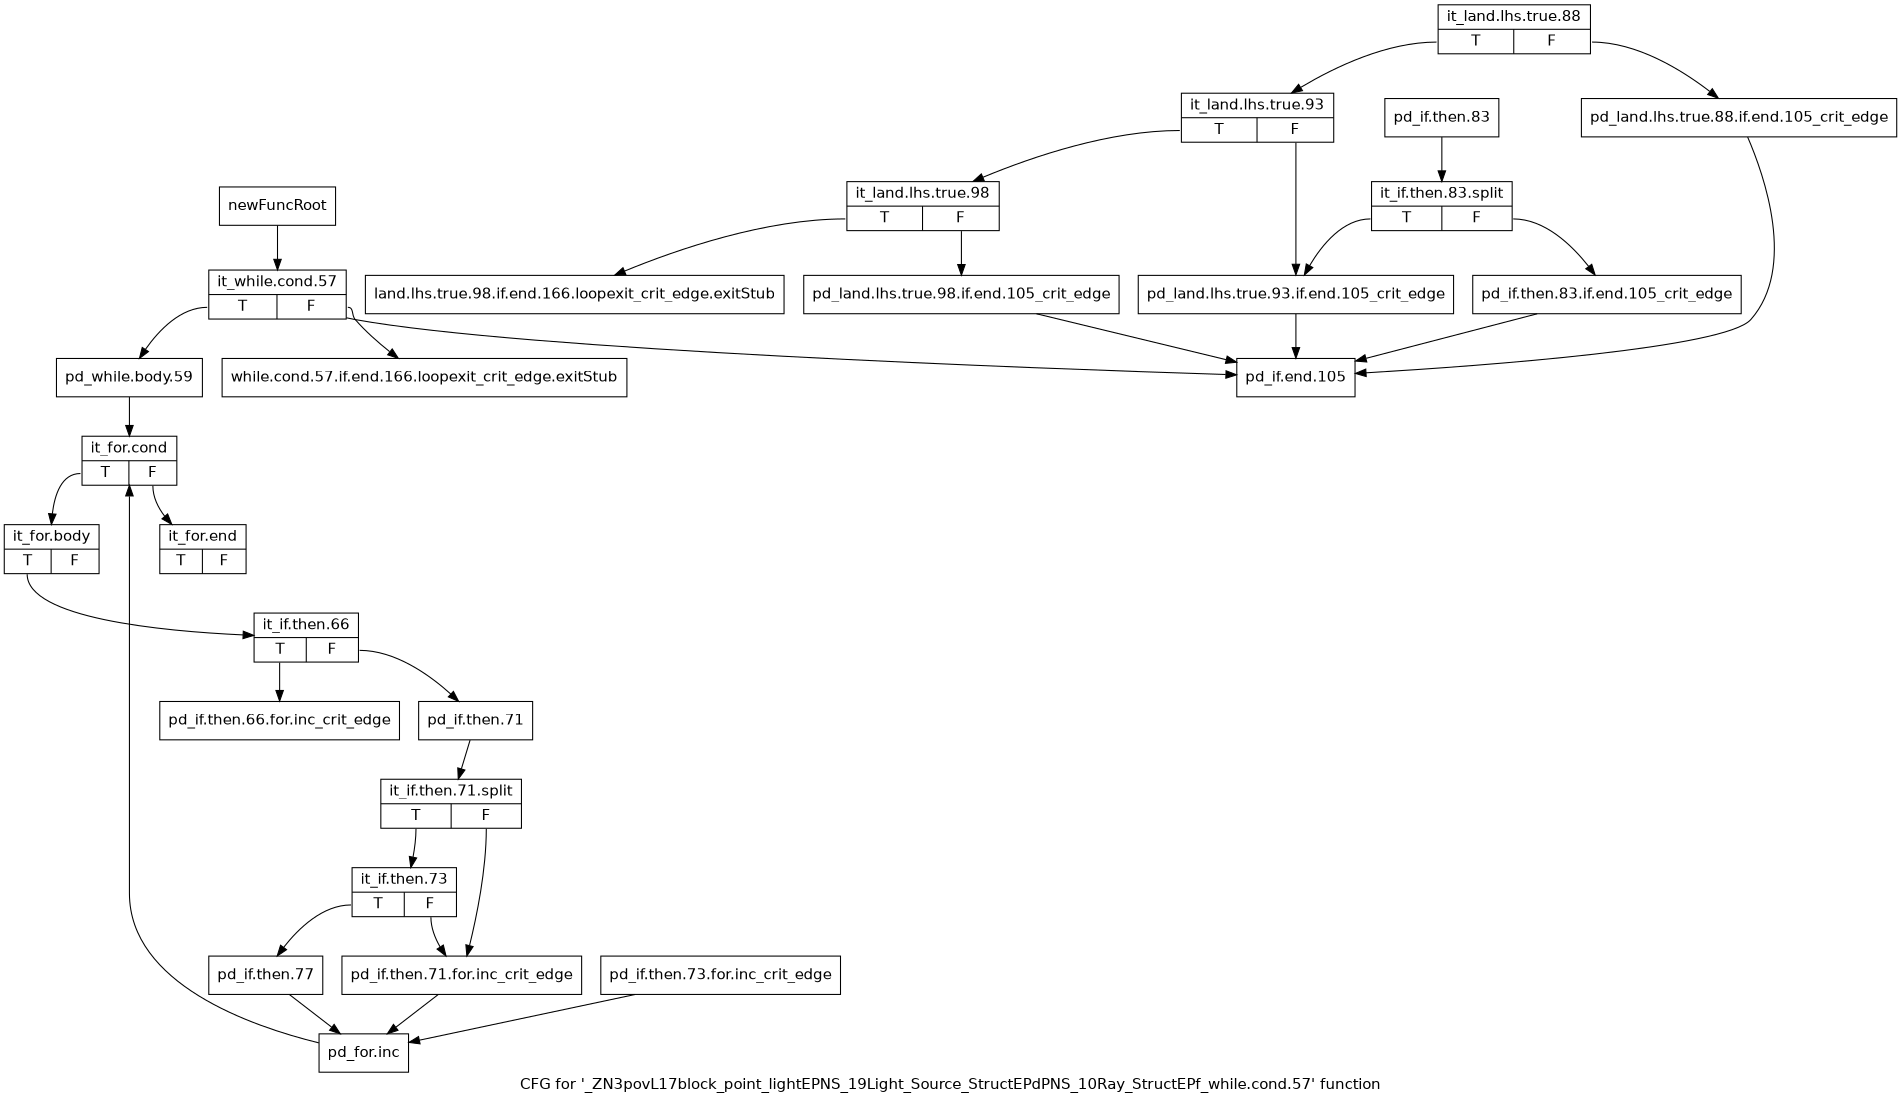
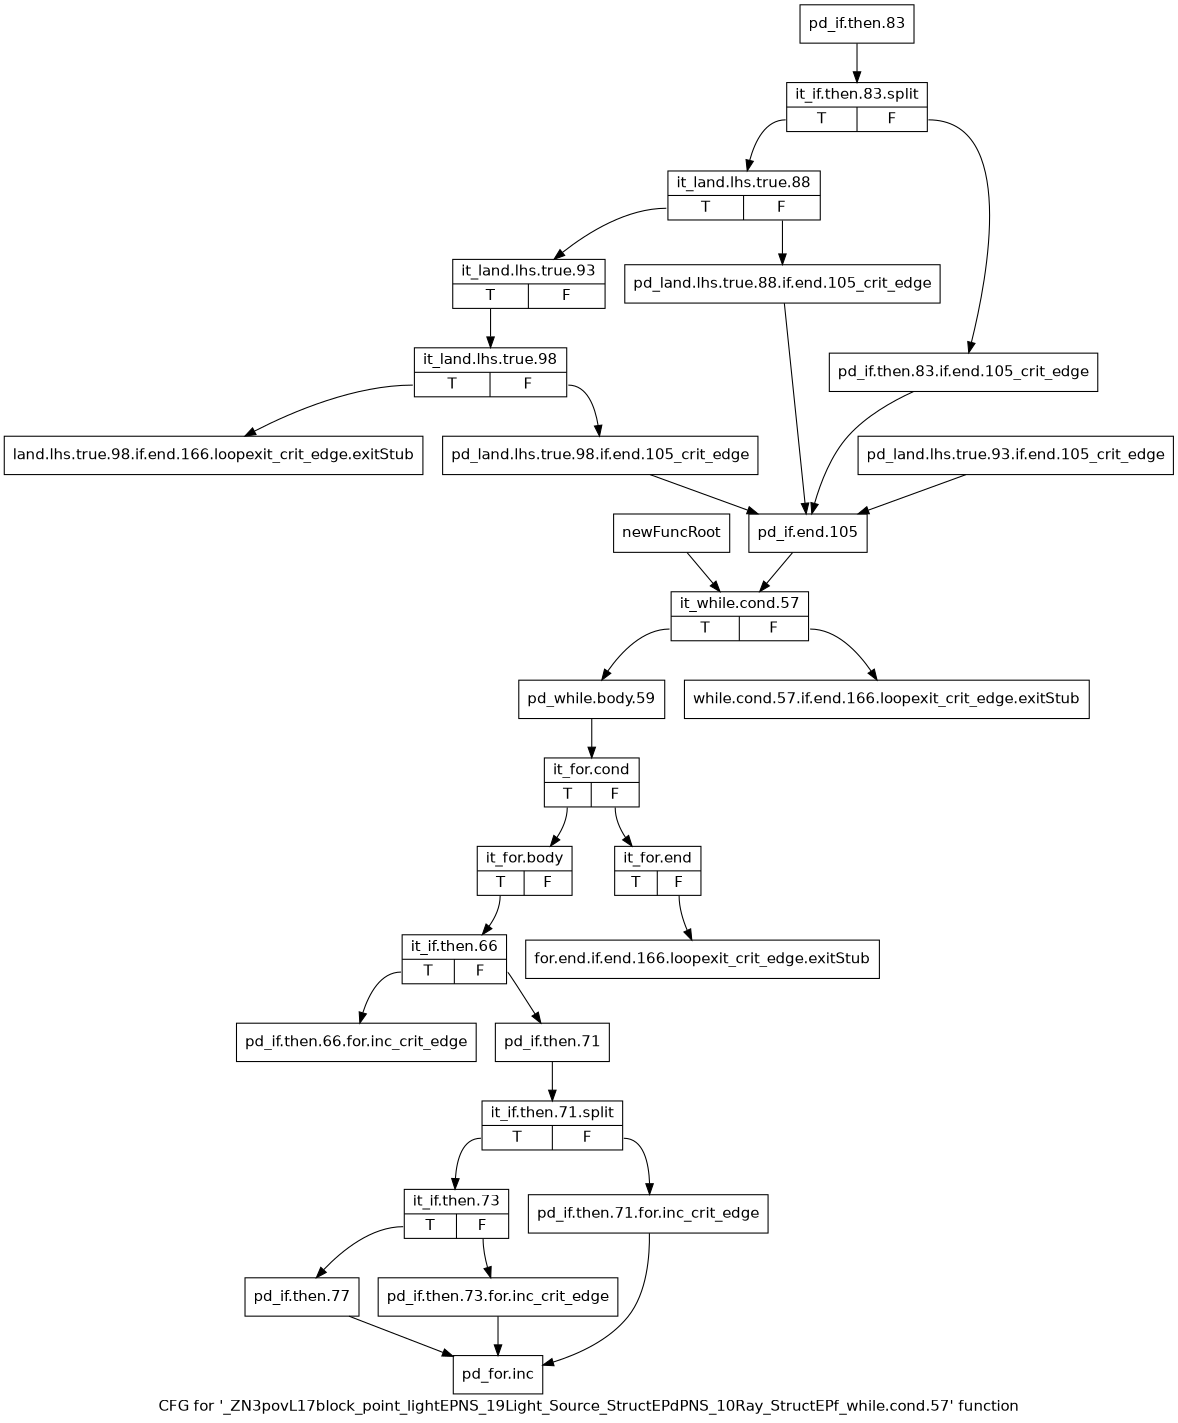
(1296, 203) -> none
(1334, 234) -> (761, 134)
(785, 356) -> (780, 568)
(129, 824) -> none
(434, 933) -> (484, 1253)
none -> (703, 959)
